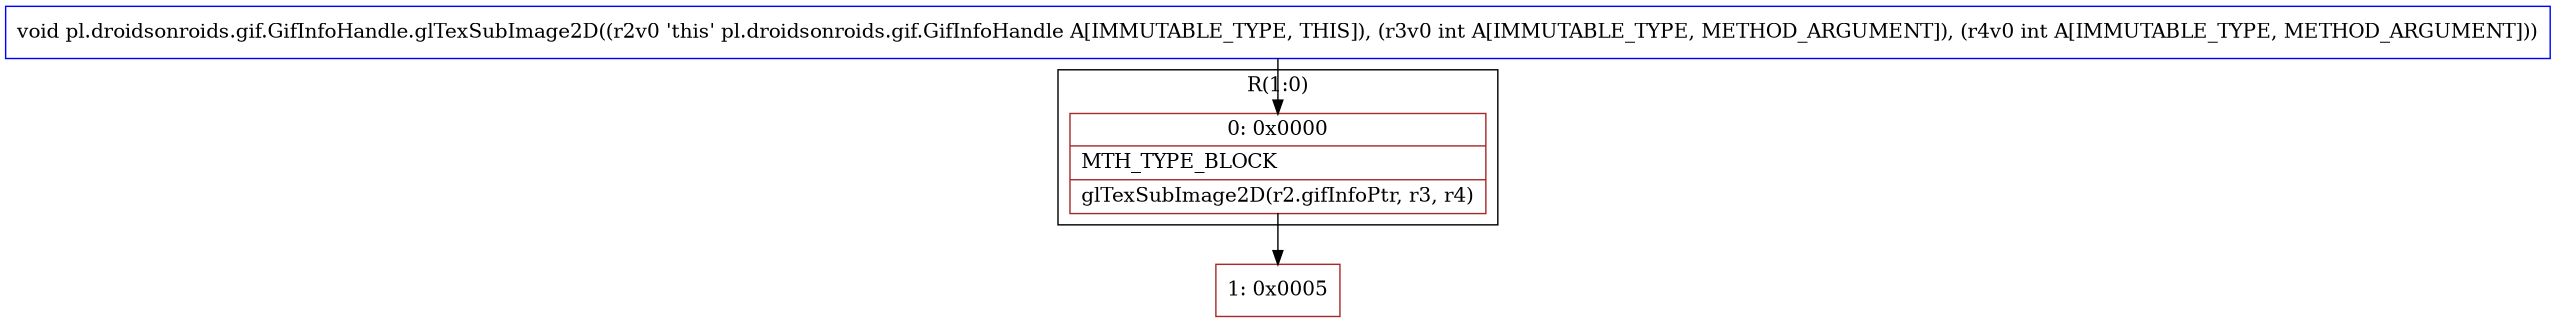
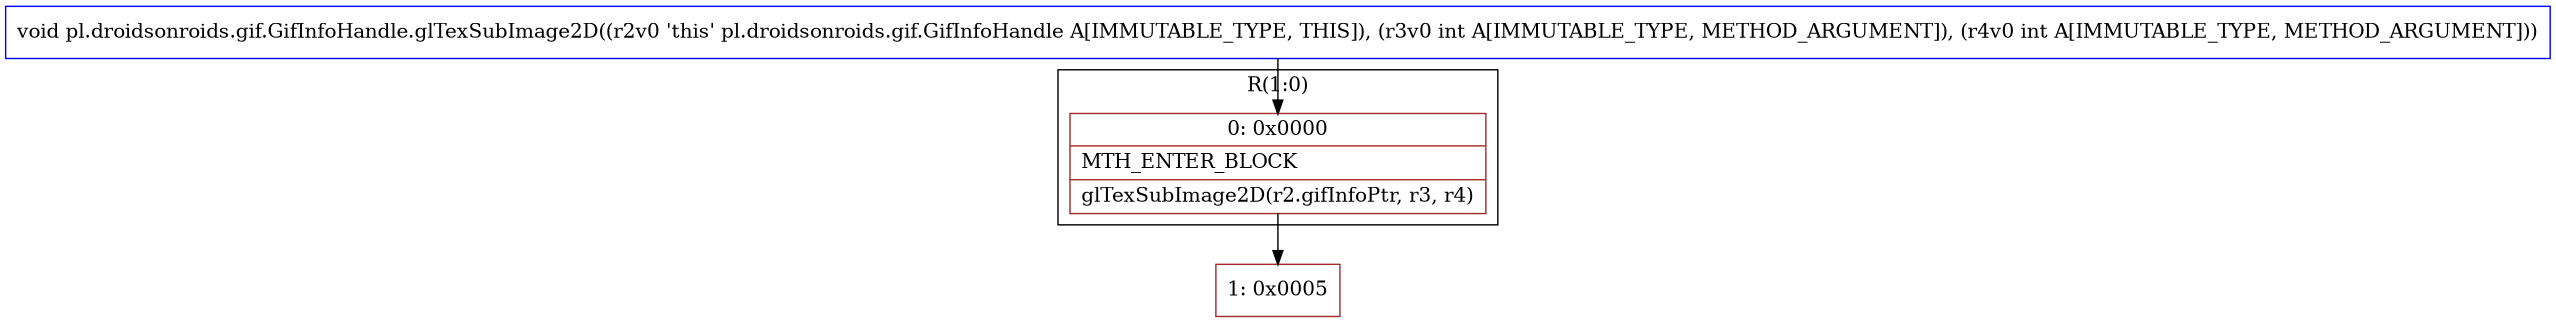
(1179, 162) -> (1190, 162)
